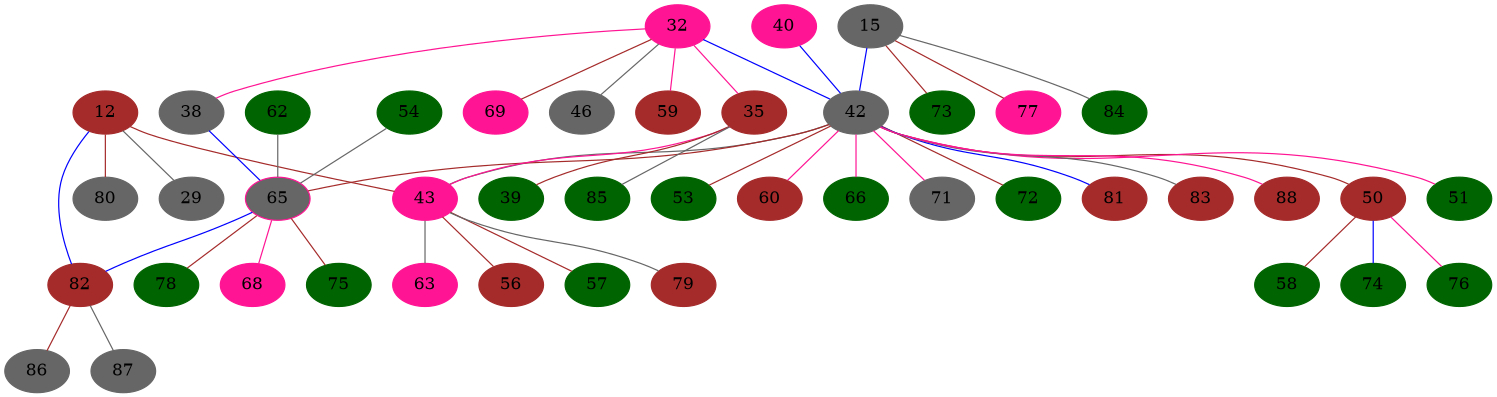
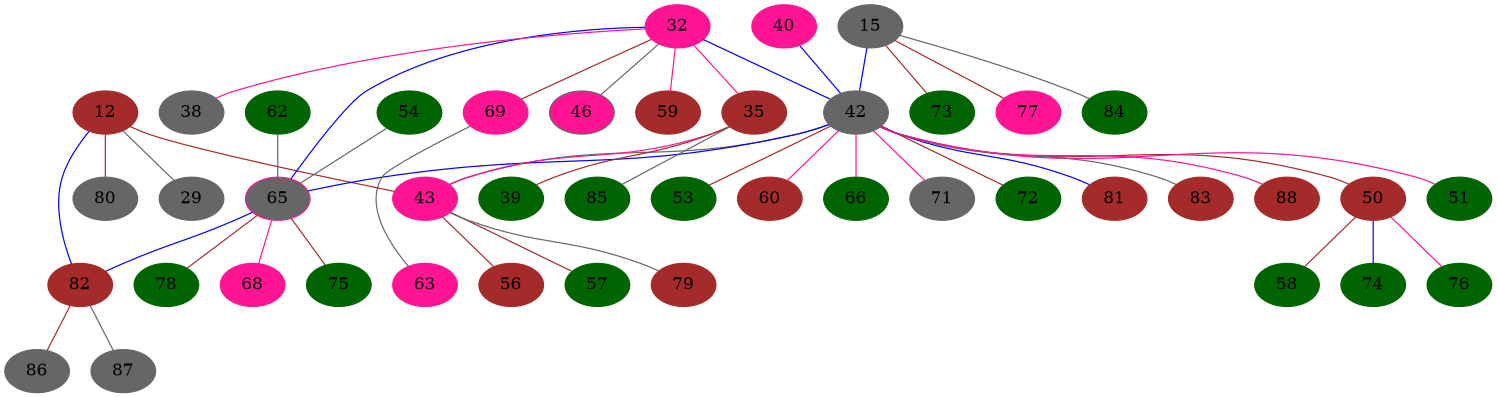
(582, 113) -> (582, 113)
(226, 147) -> (445, 57)
(477, 166) -> (477, 166)
(425, 242) -> (395, 167)
